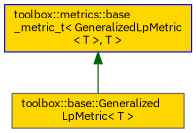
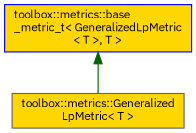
(98, 111) -> (98, 111)
